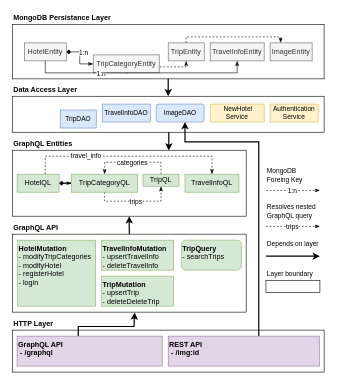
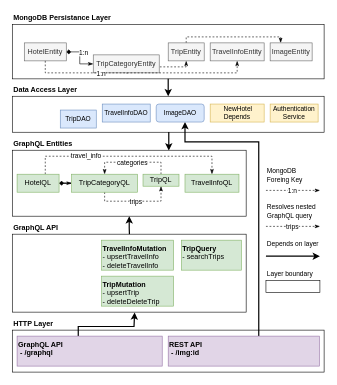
(175, 73) -> (175, 73)
(237, 113) -> (237, 113)
(212, 255) -> (212, 255)
(57, 273) -> none
